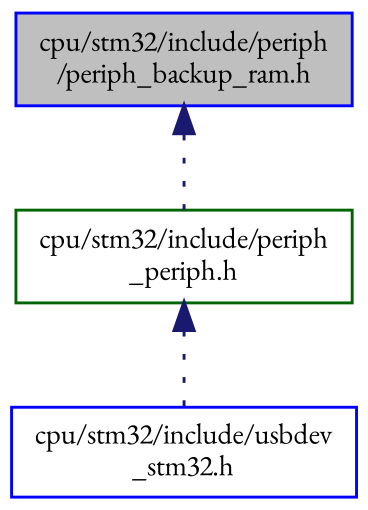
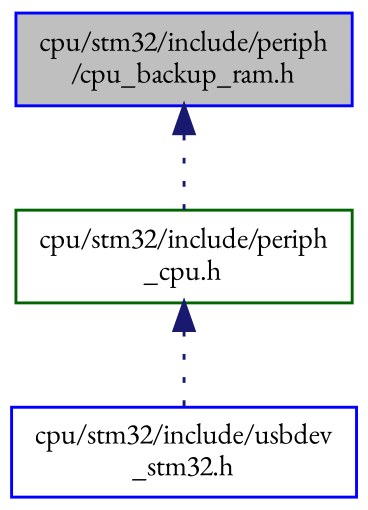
(184, 59) -> (184, 59)
(184, 257) -> (184, 257)
